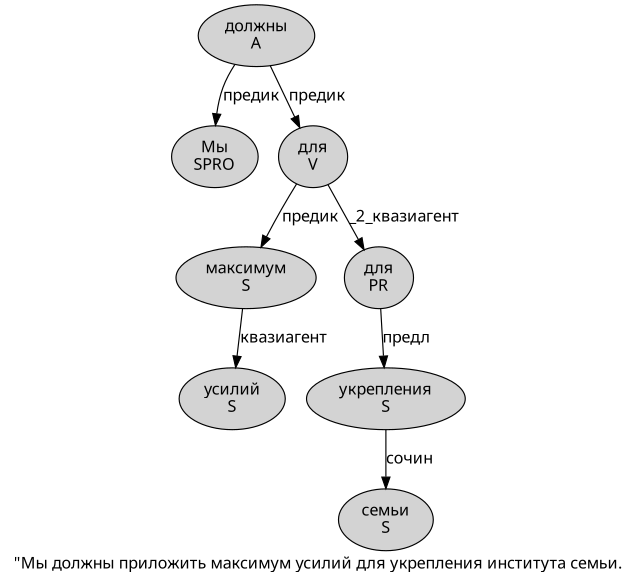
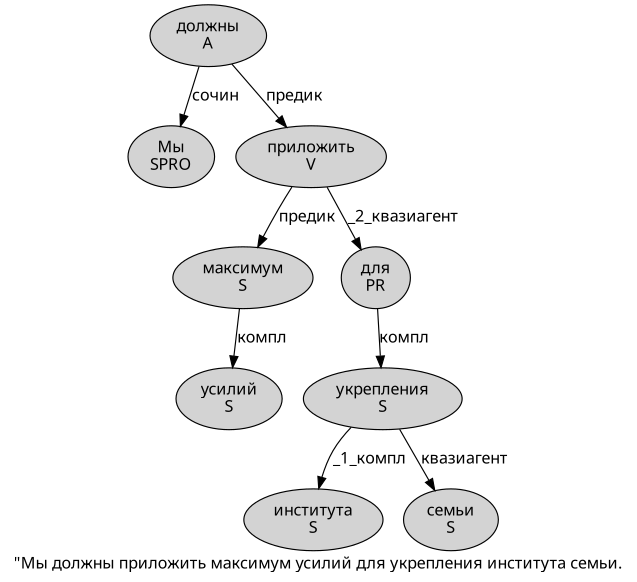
(251, 96) -> (216, 96)
(313, 157) -> (311, 157)
(284, 338) -> (262, 338)
(407, 338) -> (404, 338)
(410, 459) -> (465, 459)
none -> (313, 520)
